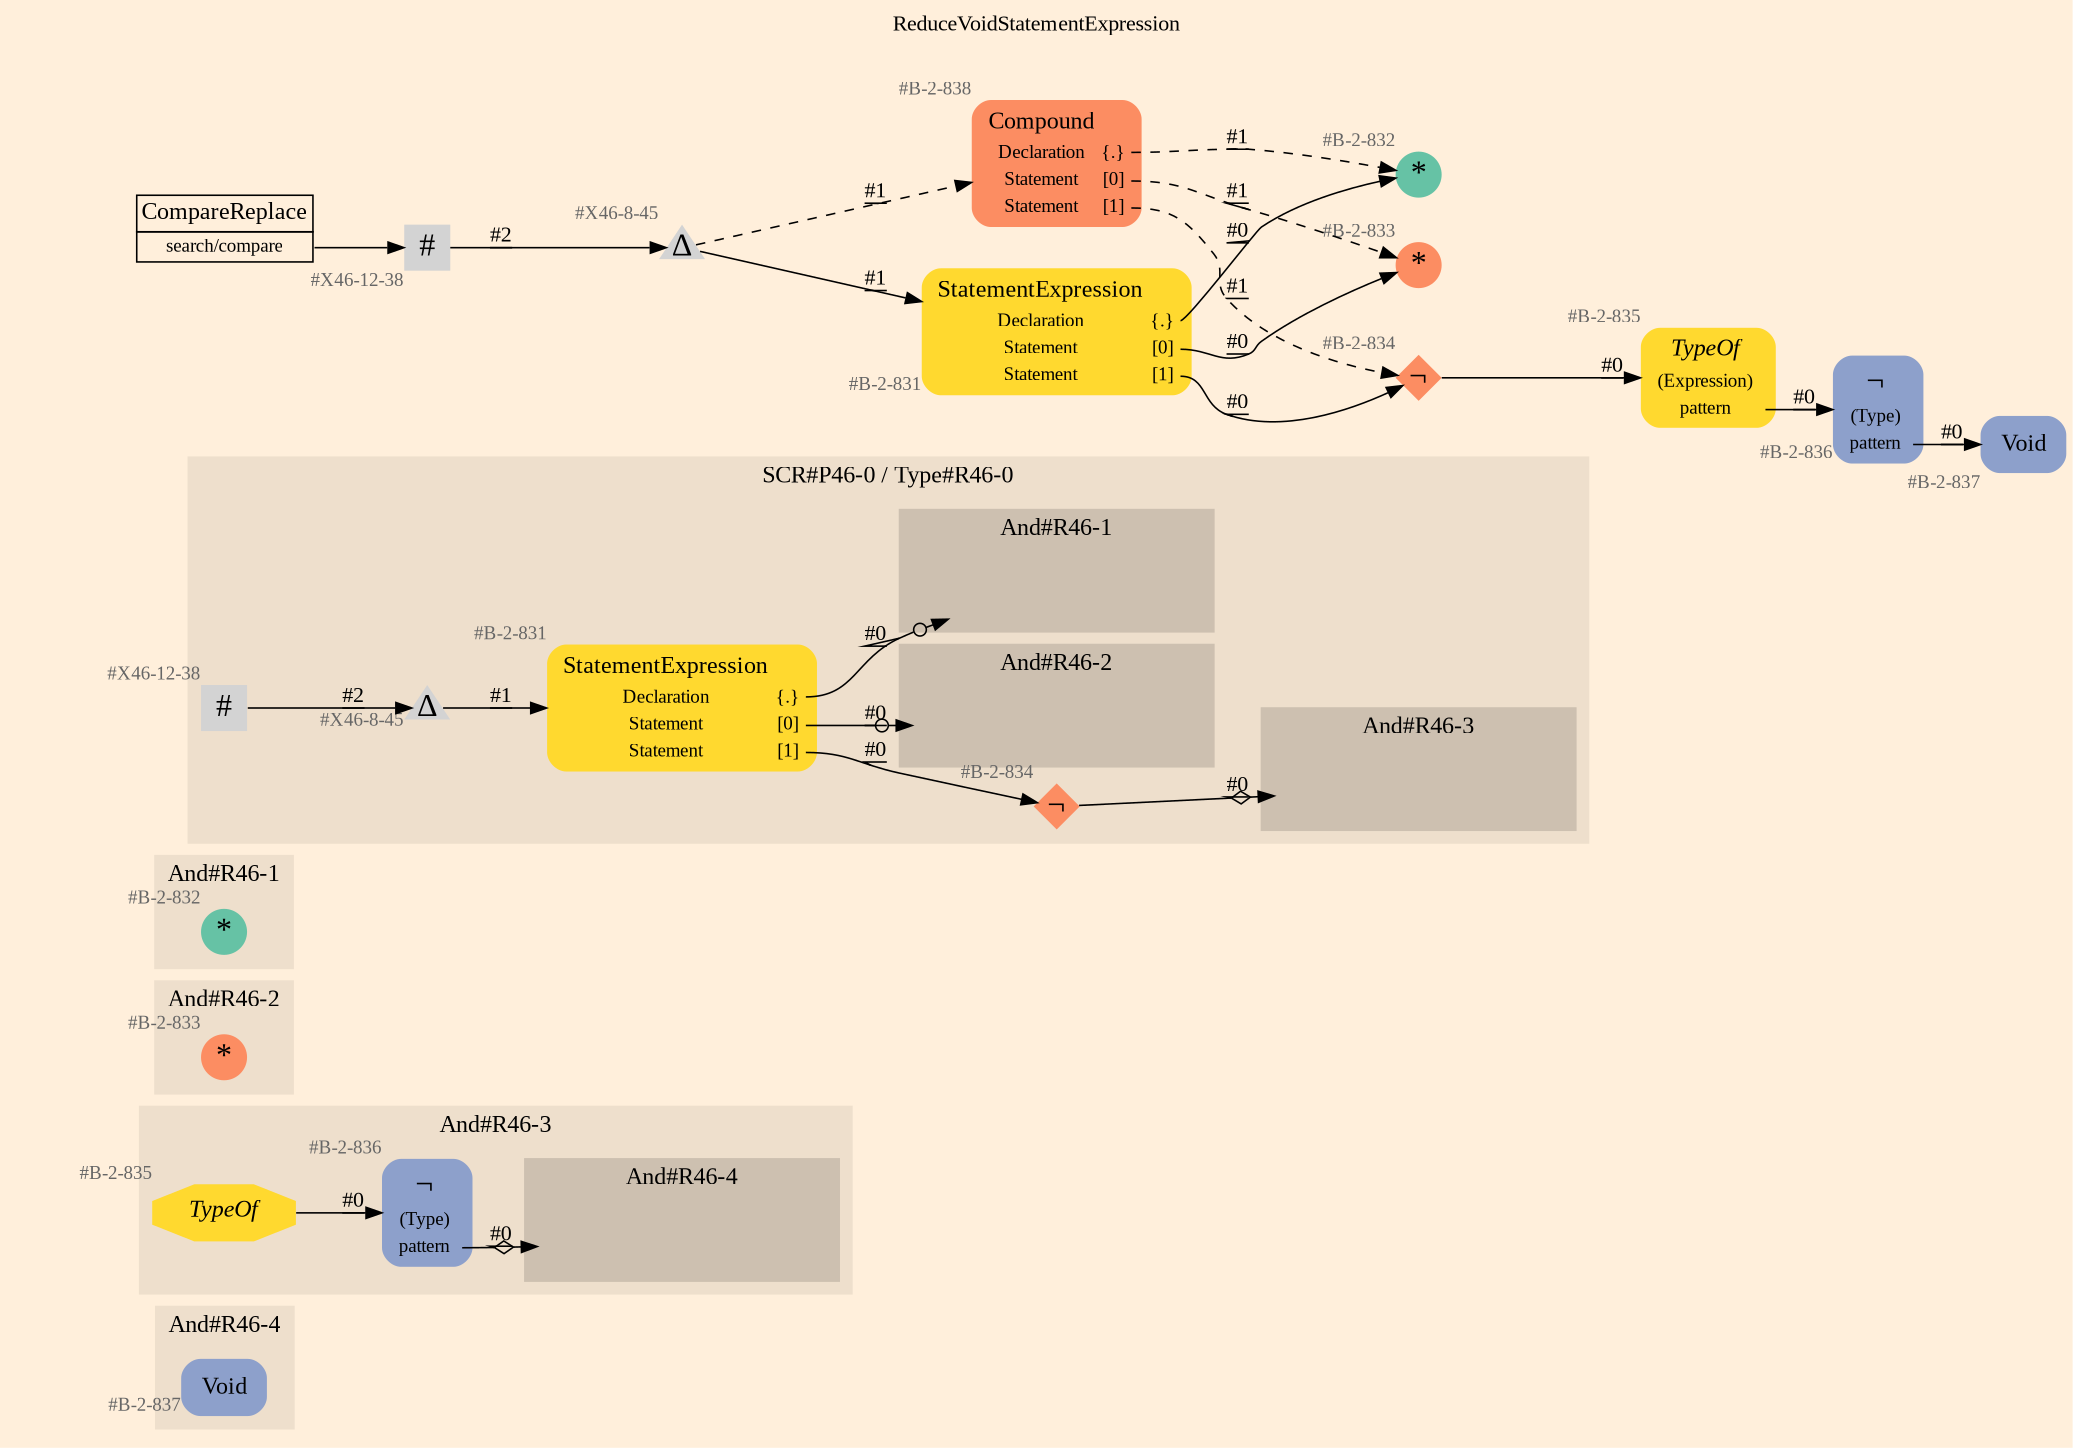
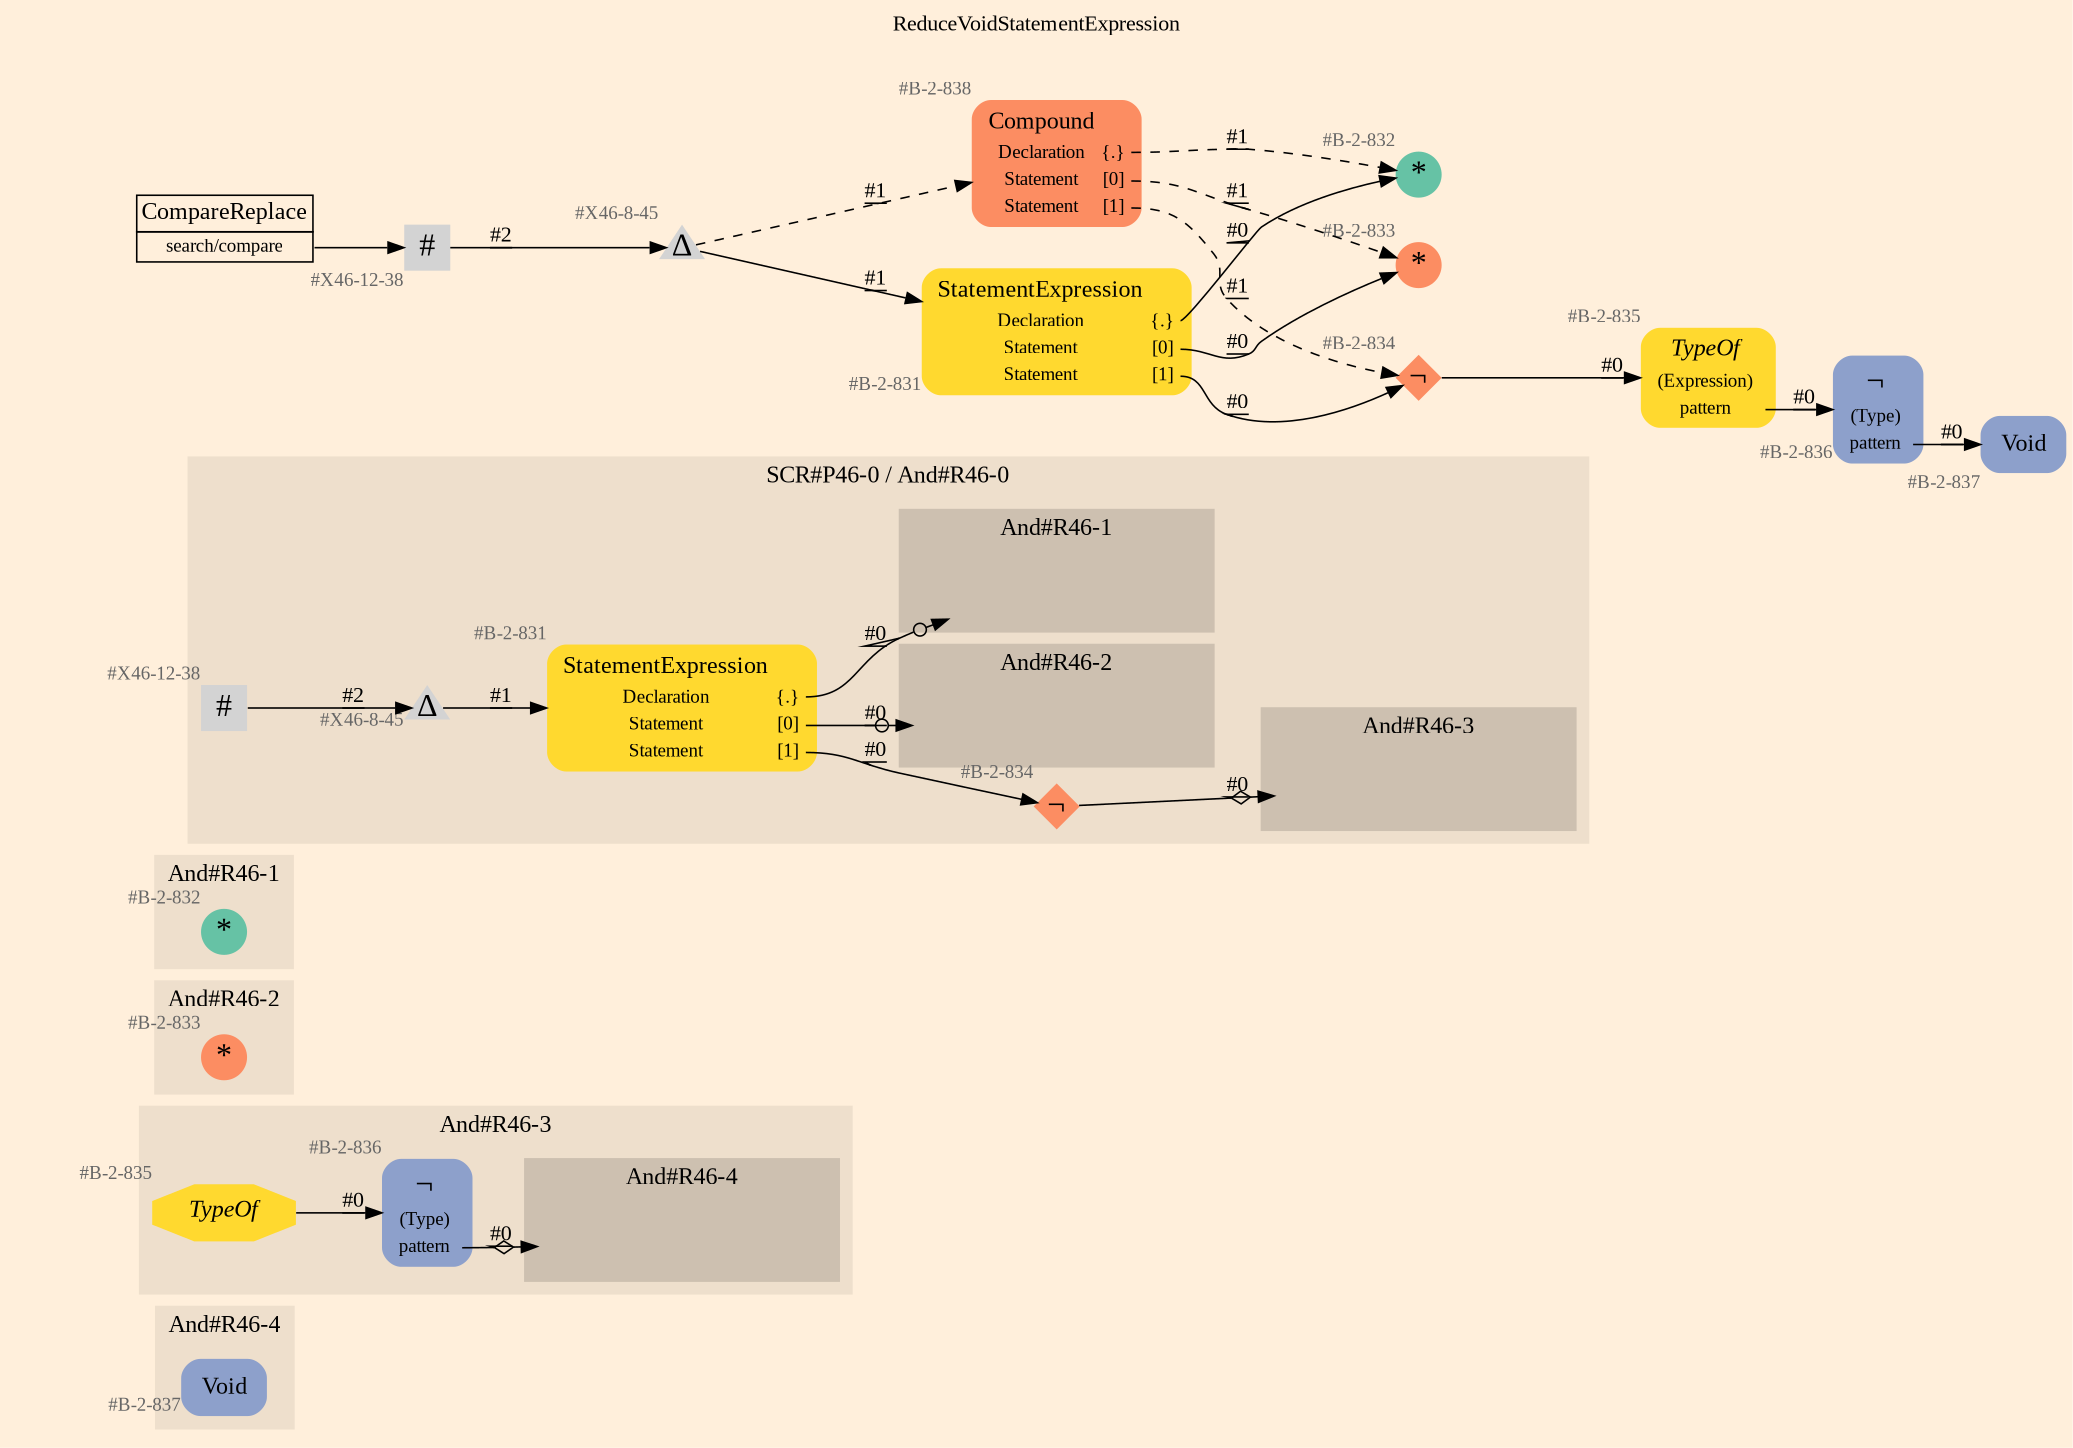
(888, 477) -> (888, 477)
